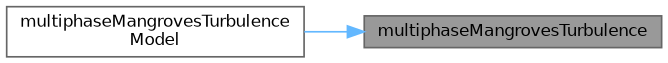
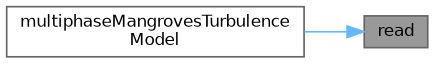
(513, 32) -> (396, 32)
